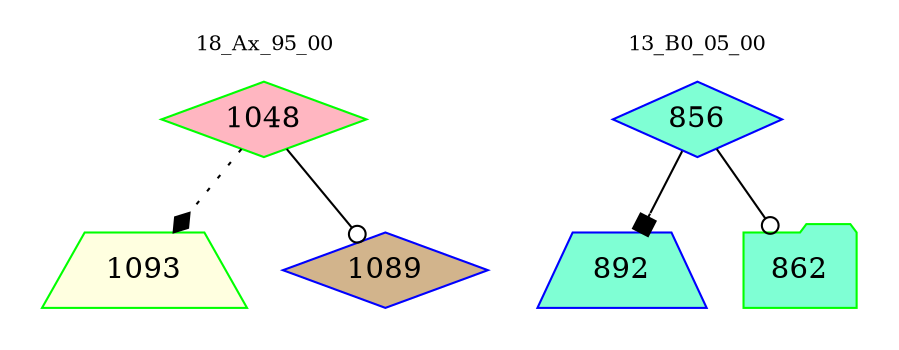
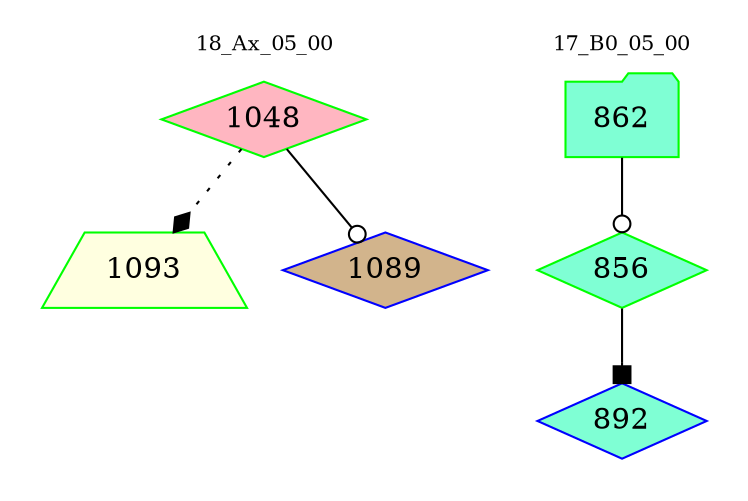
(265, 45) -> (265, 45)
(697, 45) -> (622, 45)
(697, 119) -> (622, 270)
(741, 184) -> (622, 187)
(622, 270) -> (622, 421)
